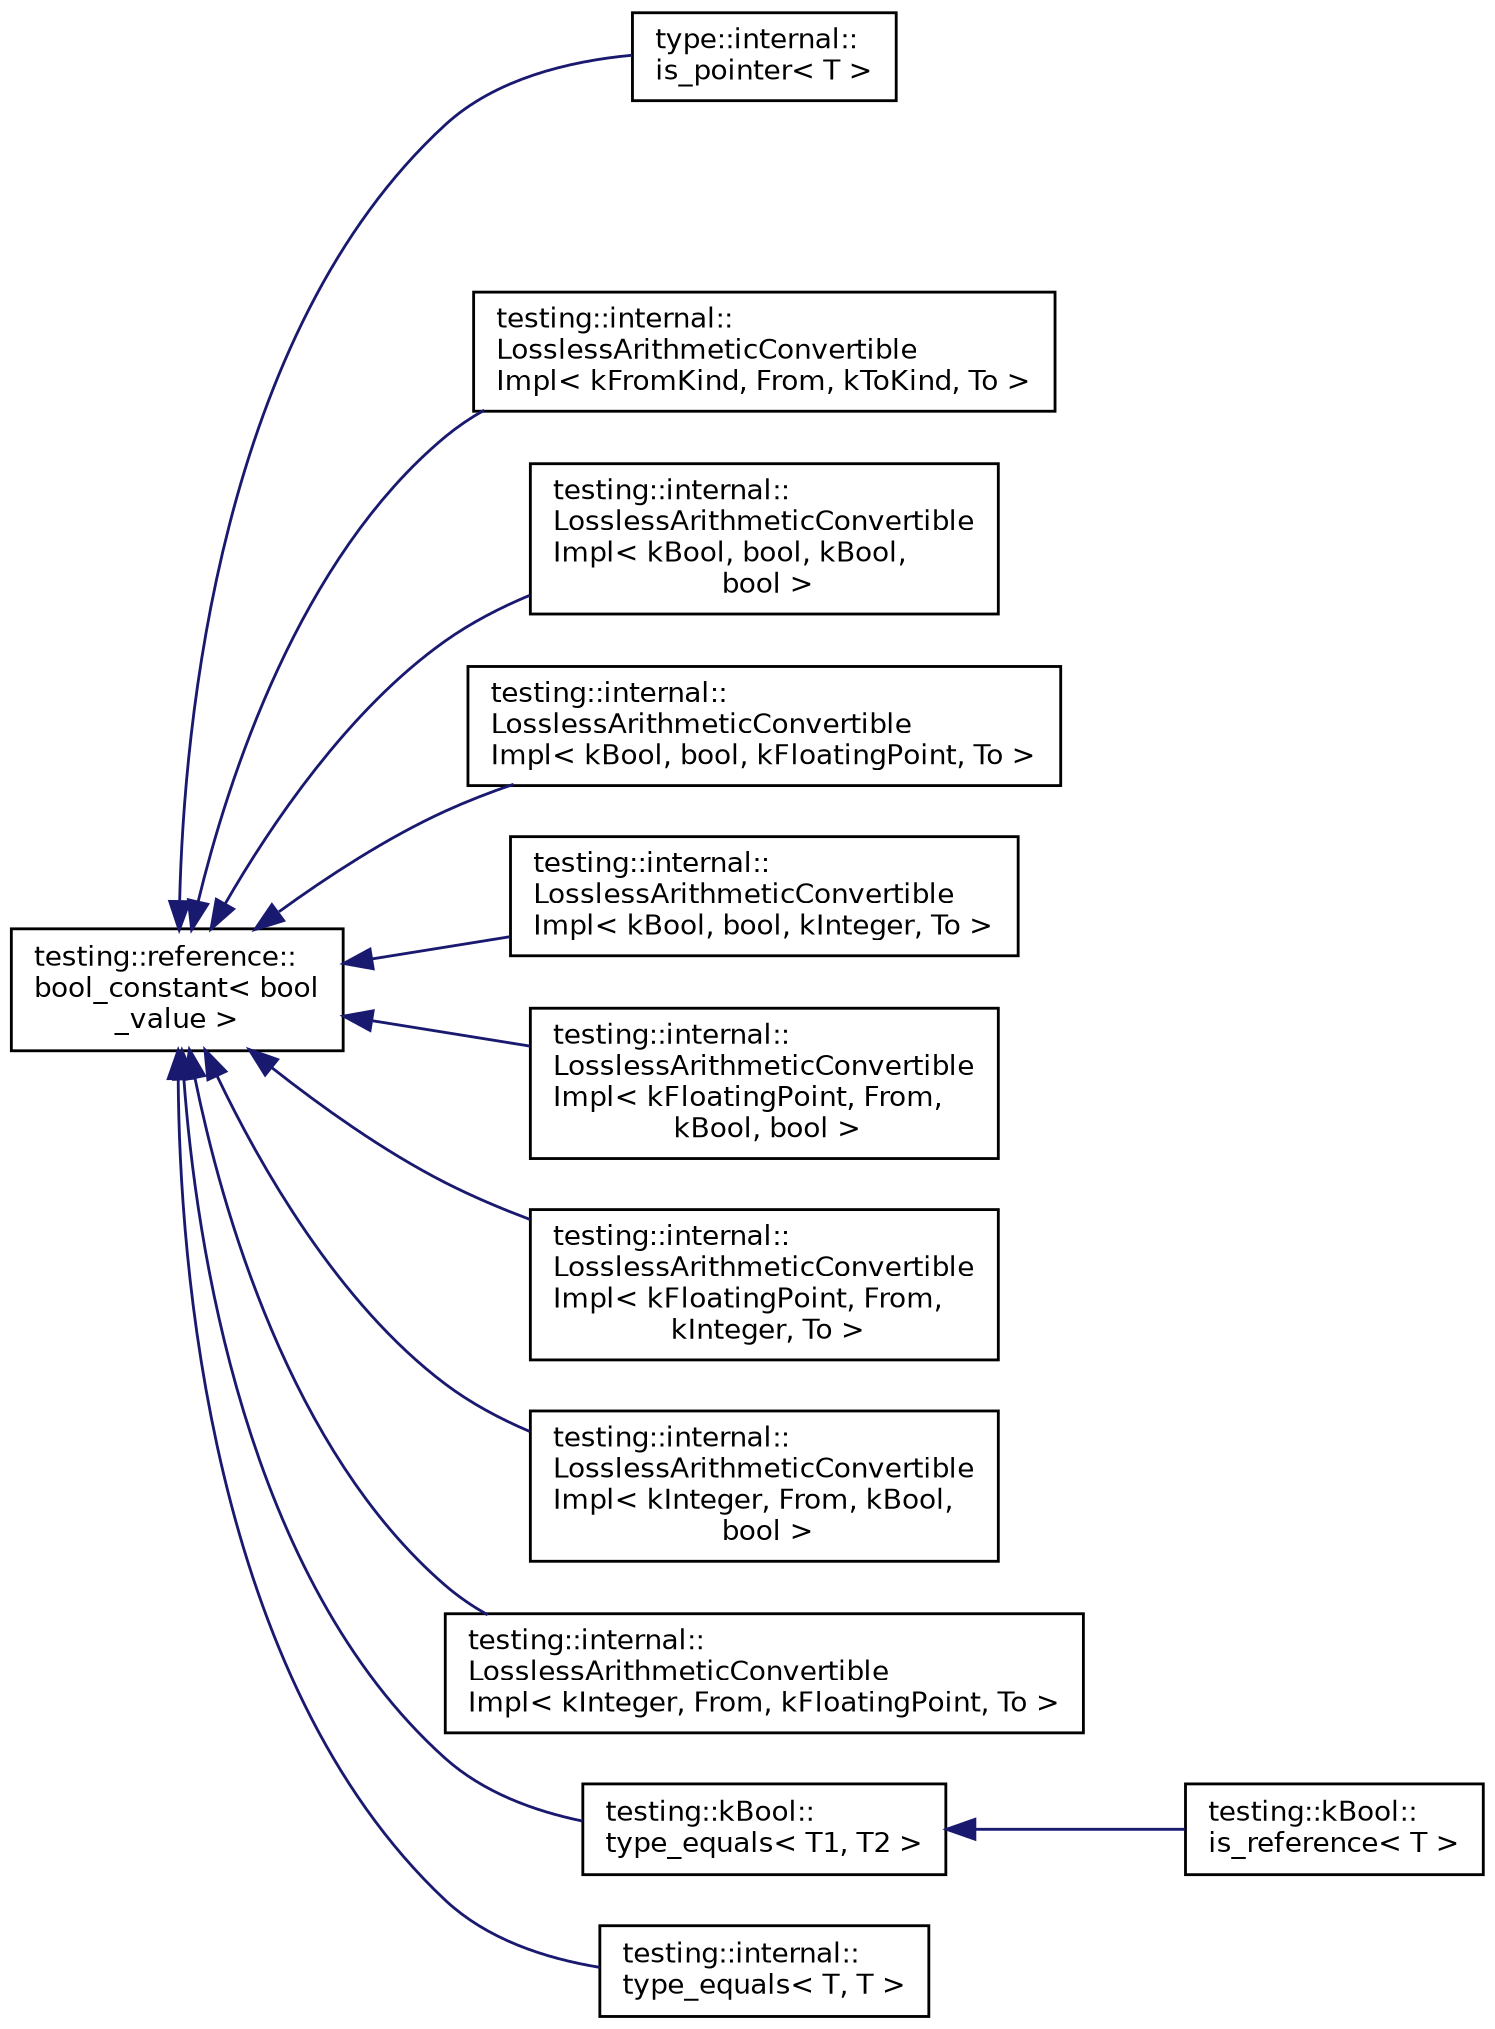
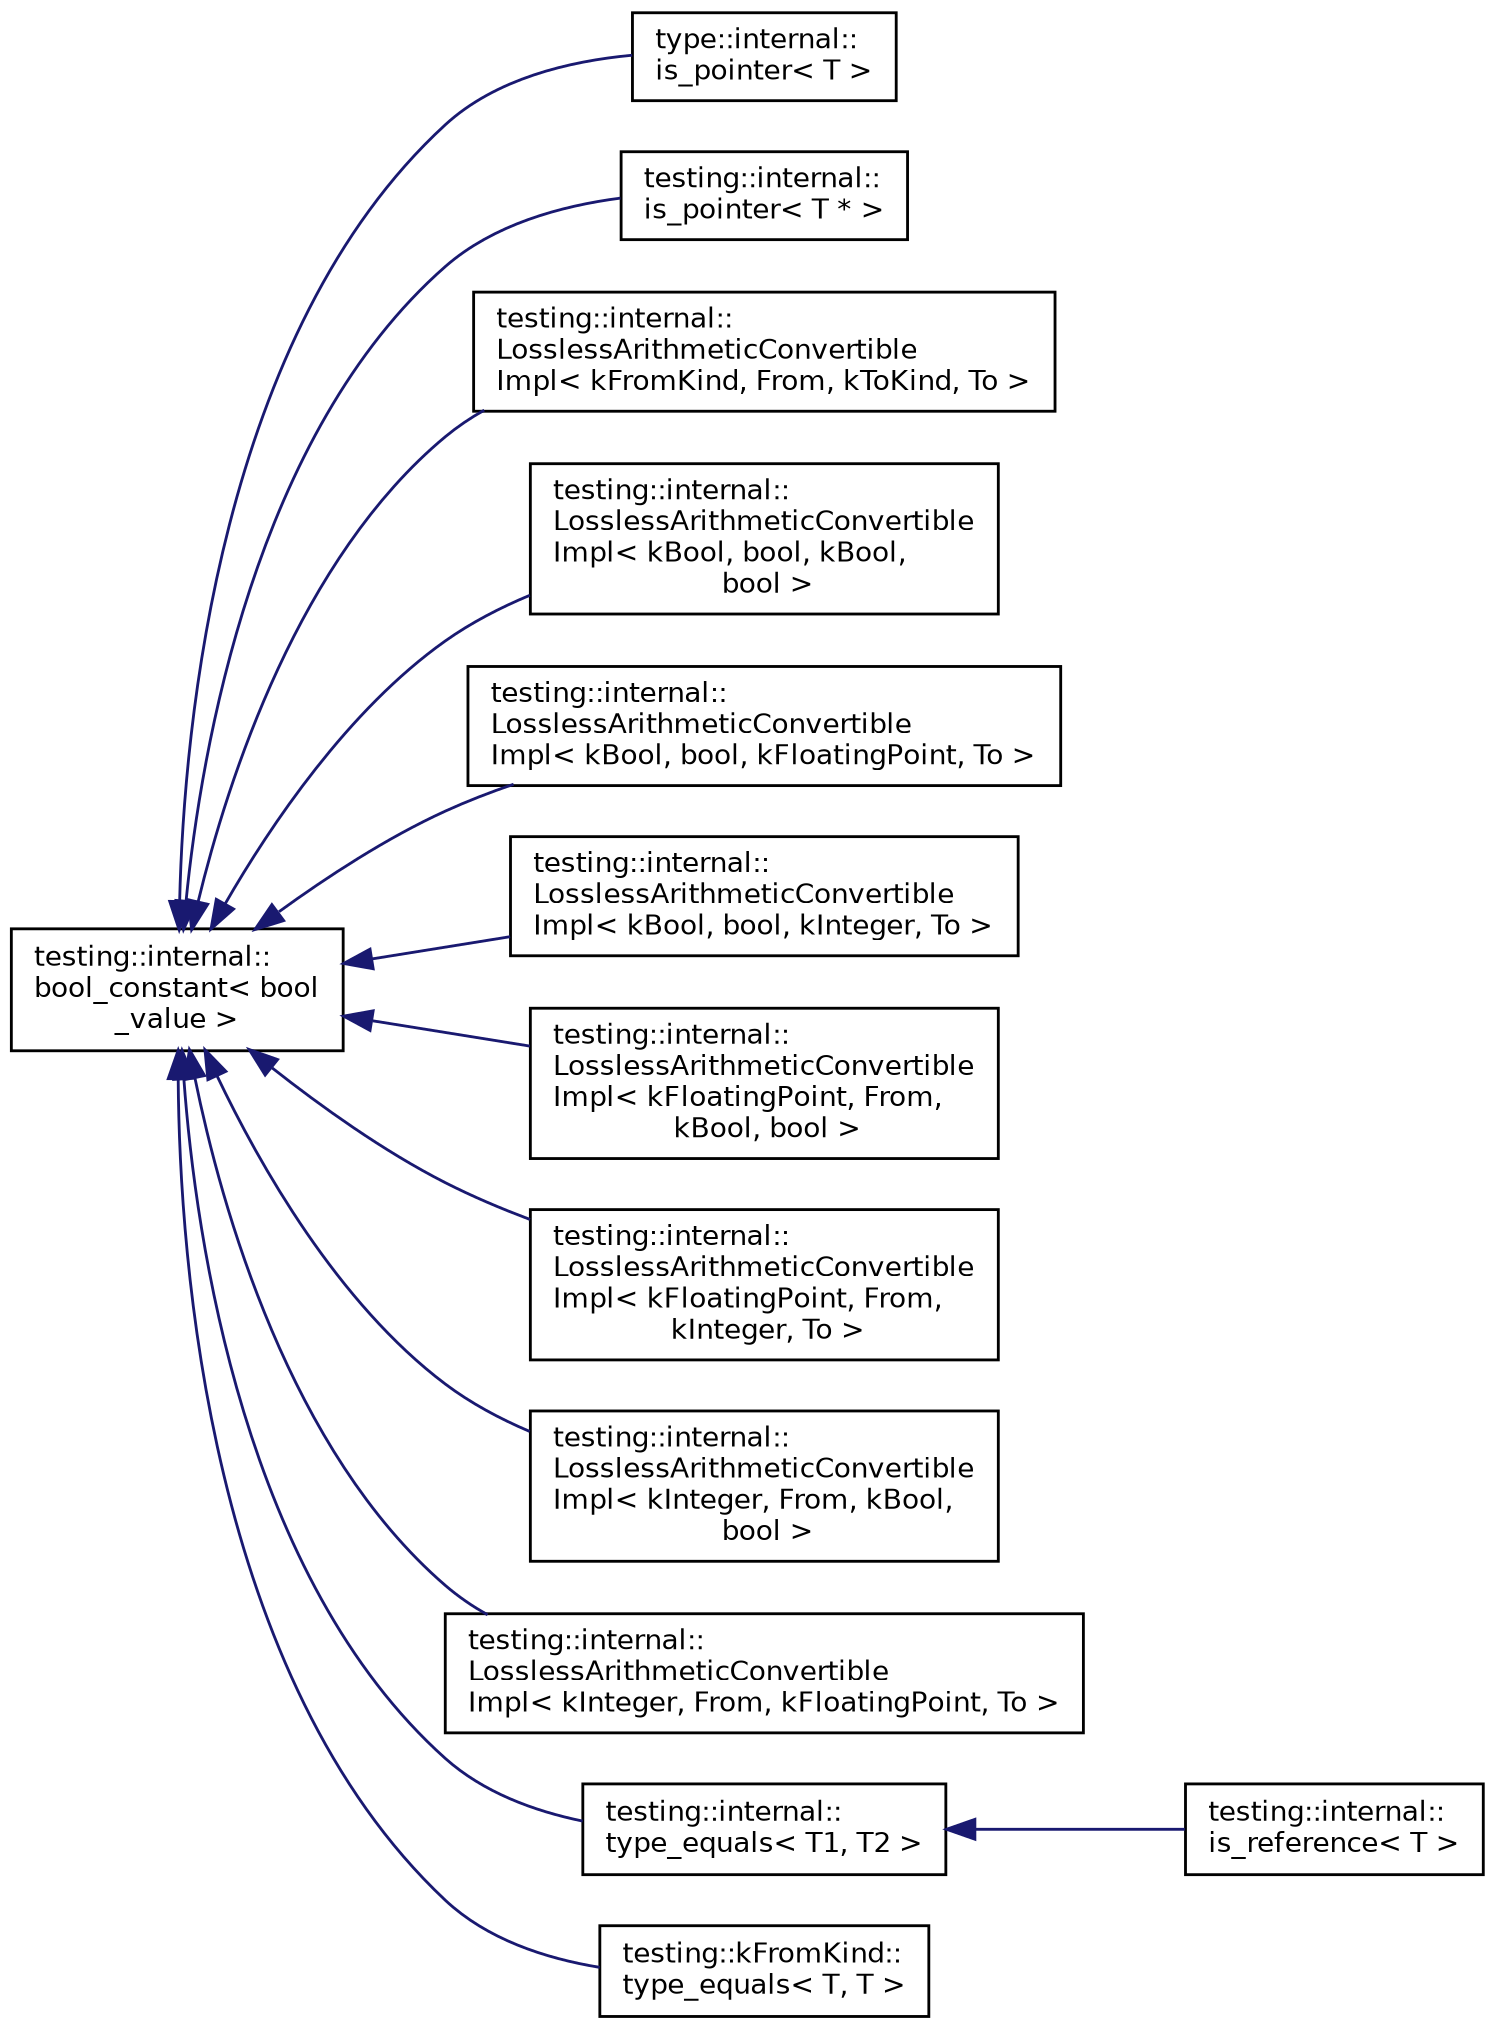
none -> (764, 196)
(177, 990) -> (177, 990)
(764, 1829) -> (764, 1829)
(1334, 1829) -> (1334, 1829)
(764, 1971) -> (764, 1971)
